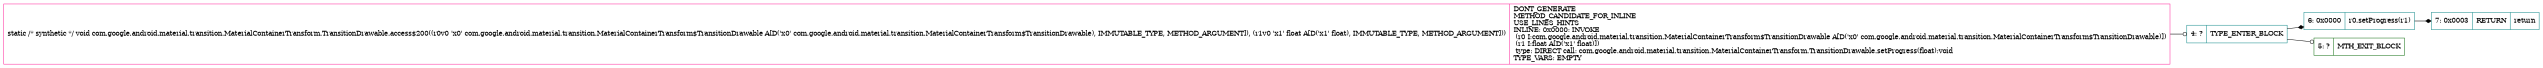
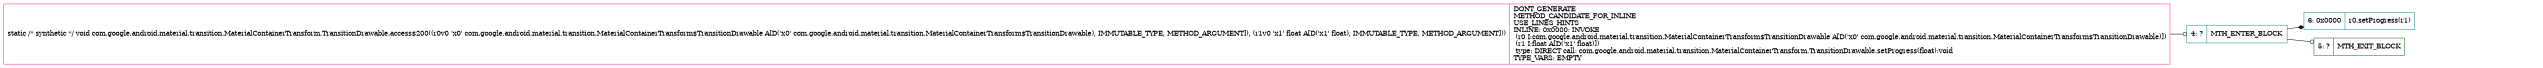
(2485, 21) -> none
(2247, 34) -> (2247, 34)
